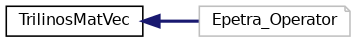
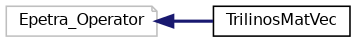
(179, 21) -> (193, 21)
